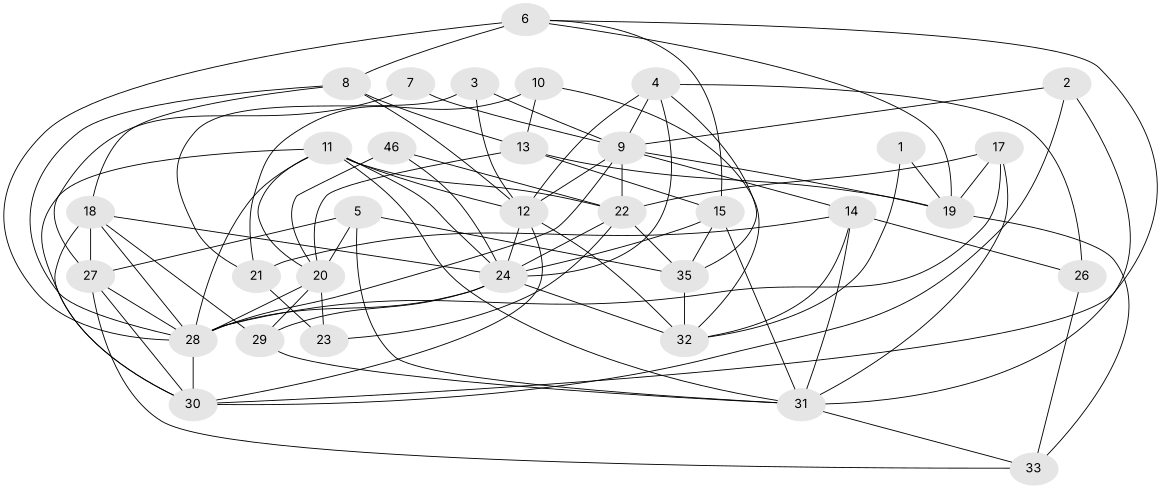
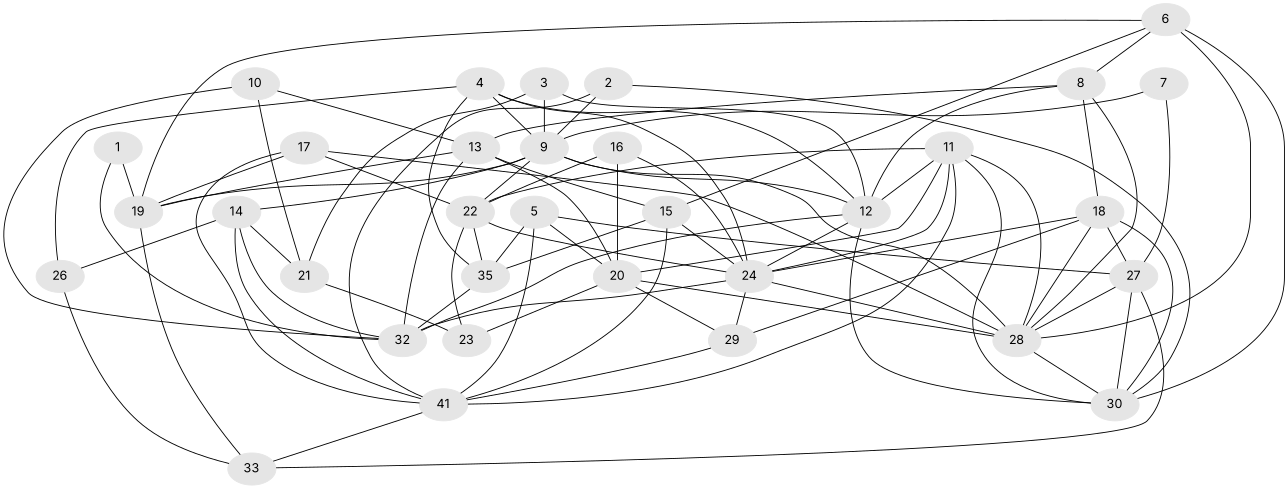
(392, 148) -> (617, 148)
none -> (422, 239)
(801, 405) -> (444, 405)
